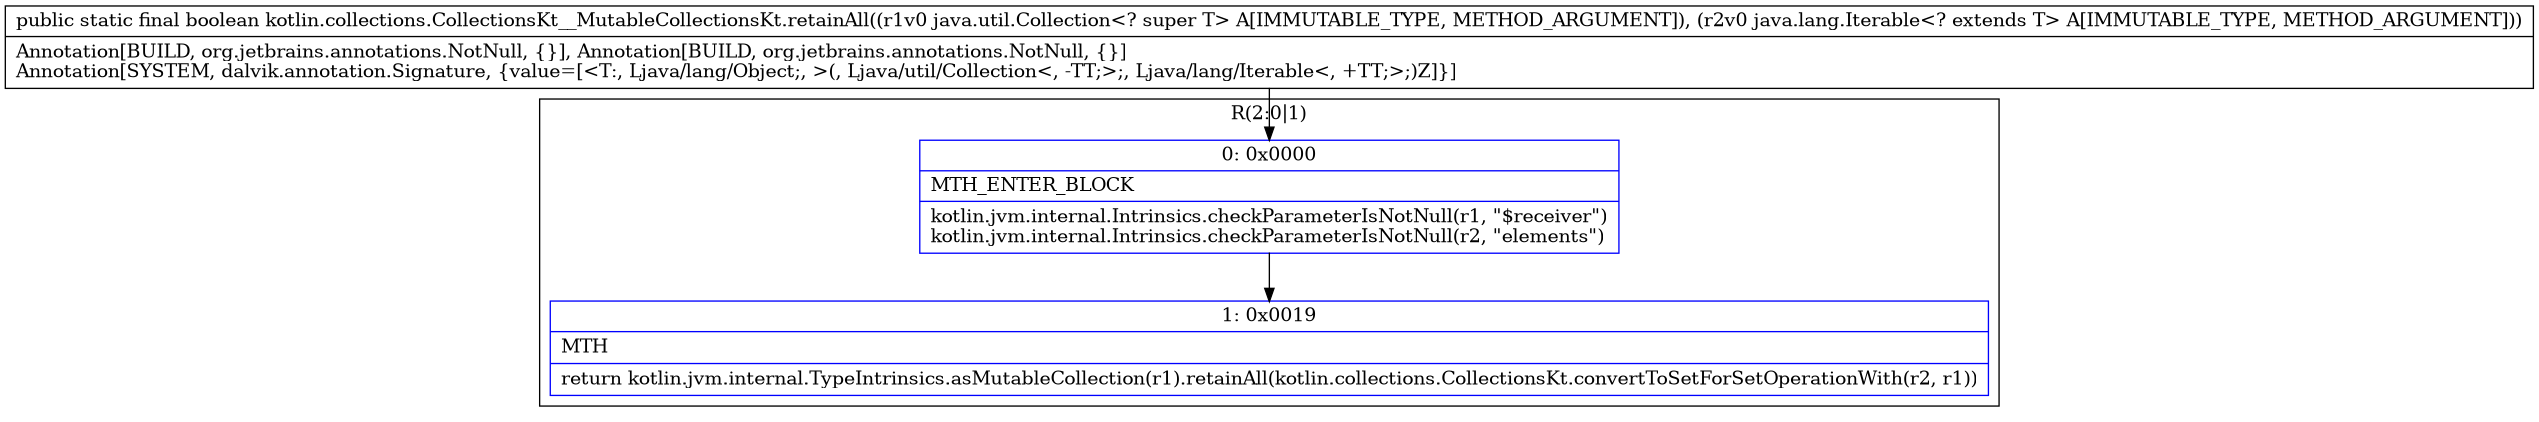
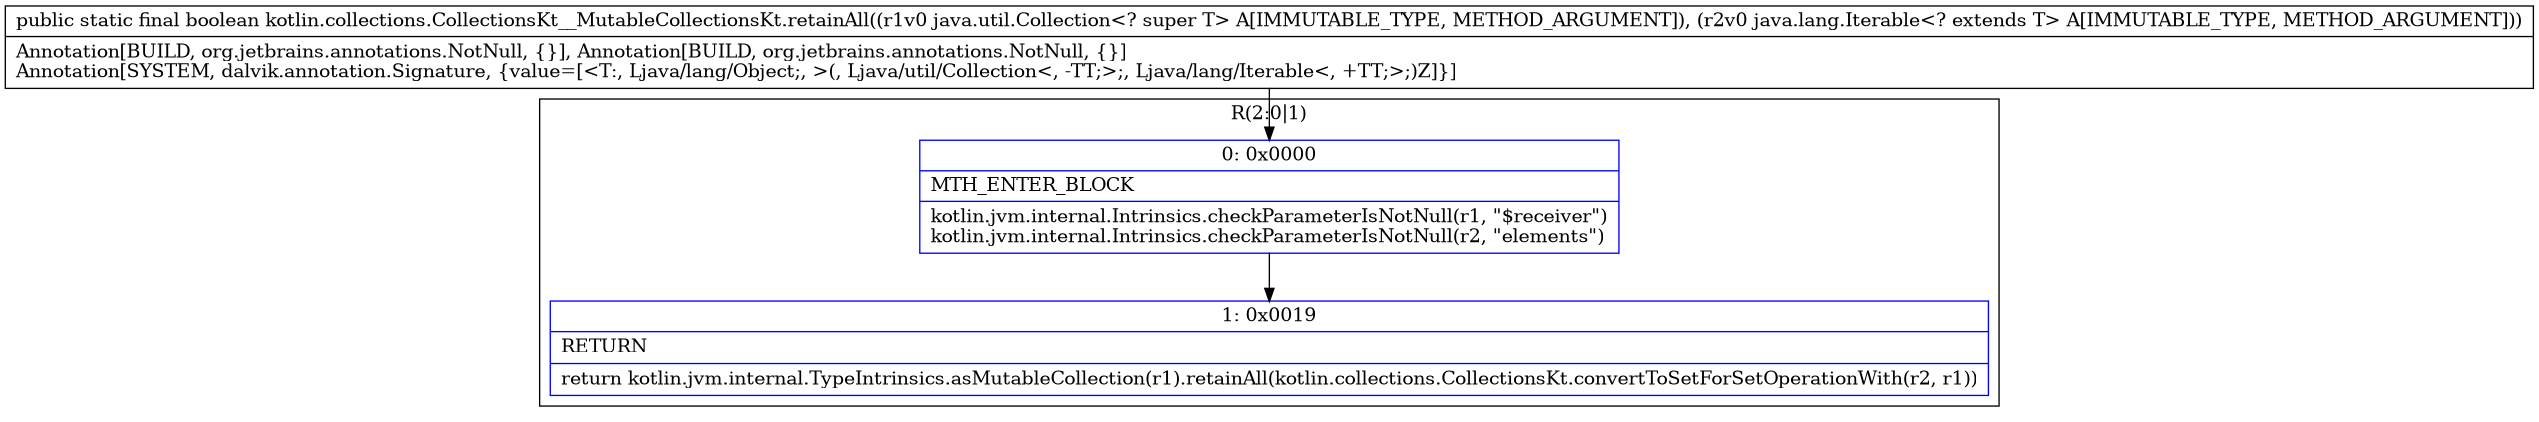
(585, 347) -> (604, 347)
